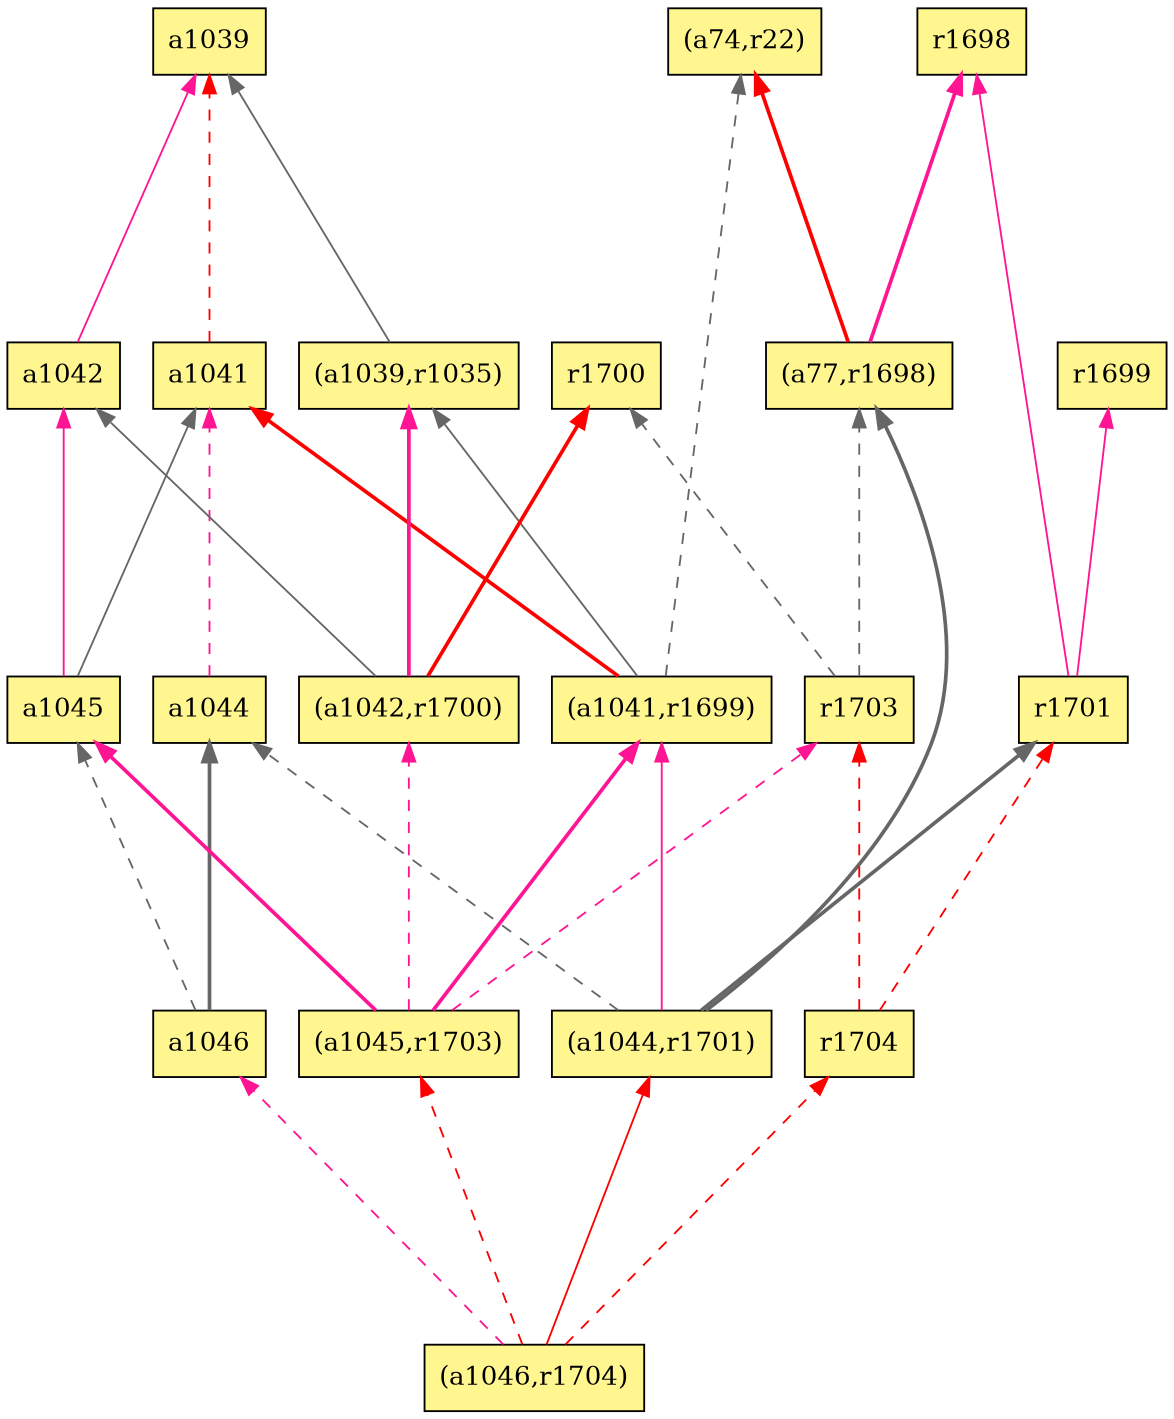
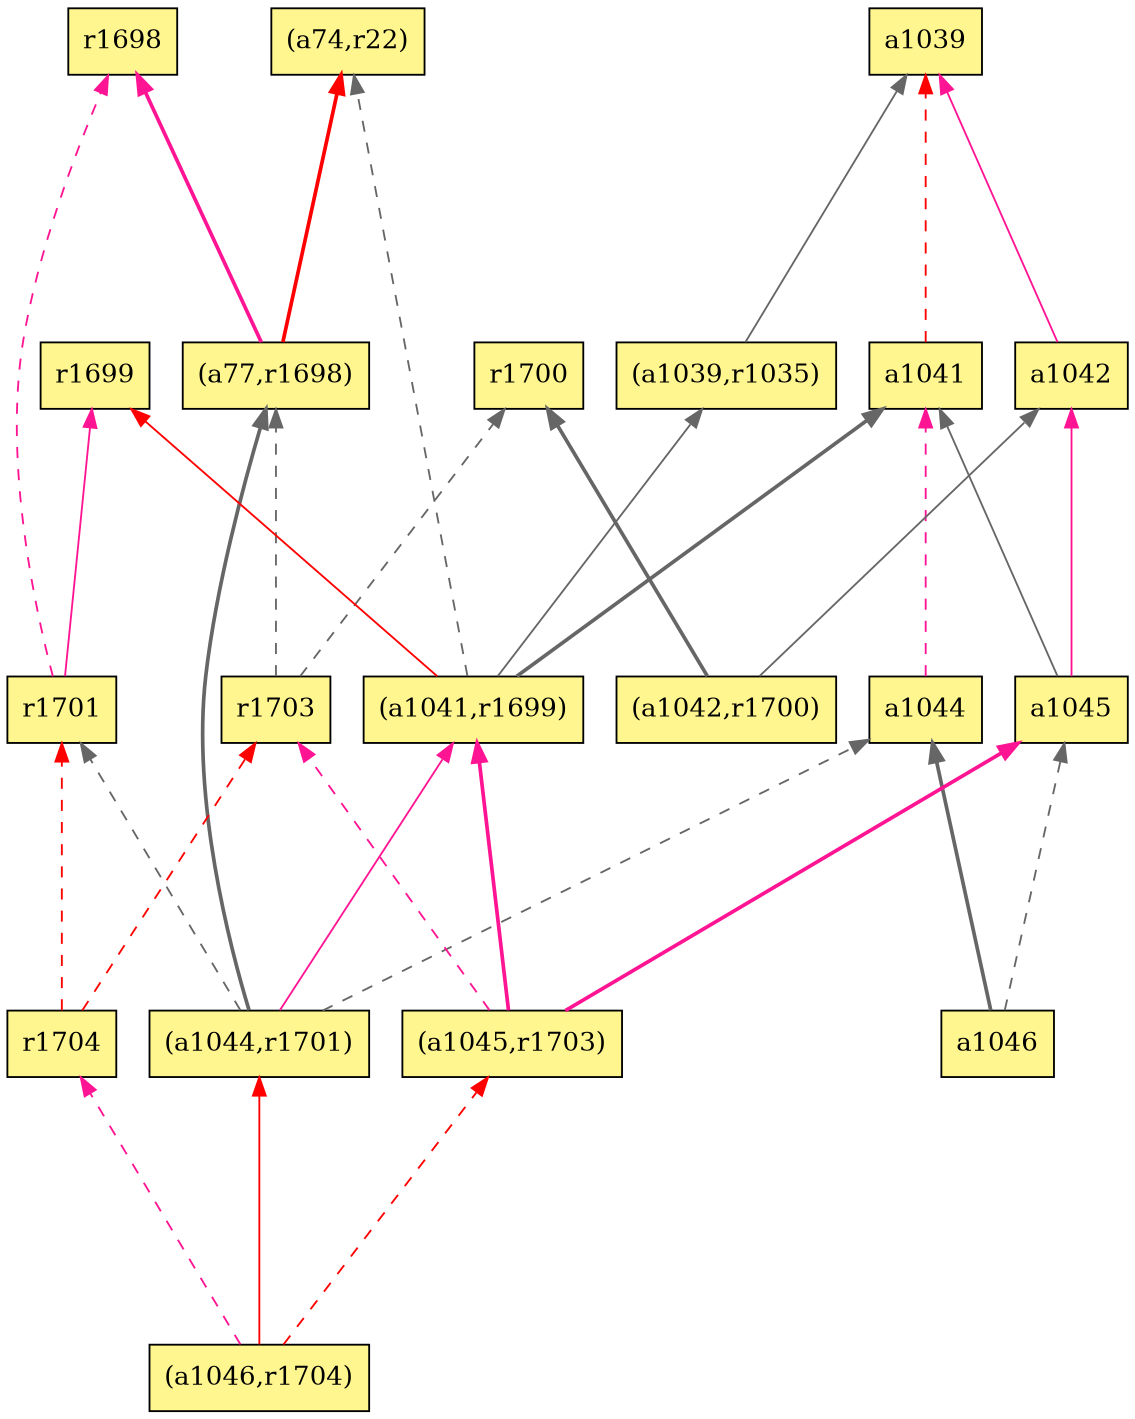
(1024, 385) -> (19, 380)
(443, 548) -> (692, 548)
none -> (291, 549)
(503, 551) -> (632, 551)
(409, 552) -> none
(876, 870) -> (173, 897)
(409, 886) -> none
(379, 1218) -> none
(690, 1218) -> (165, 1219)
